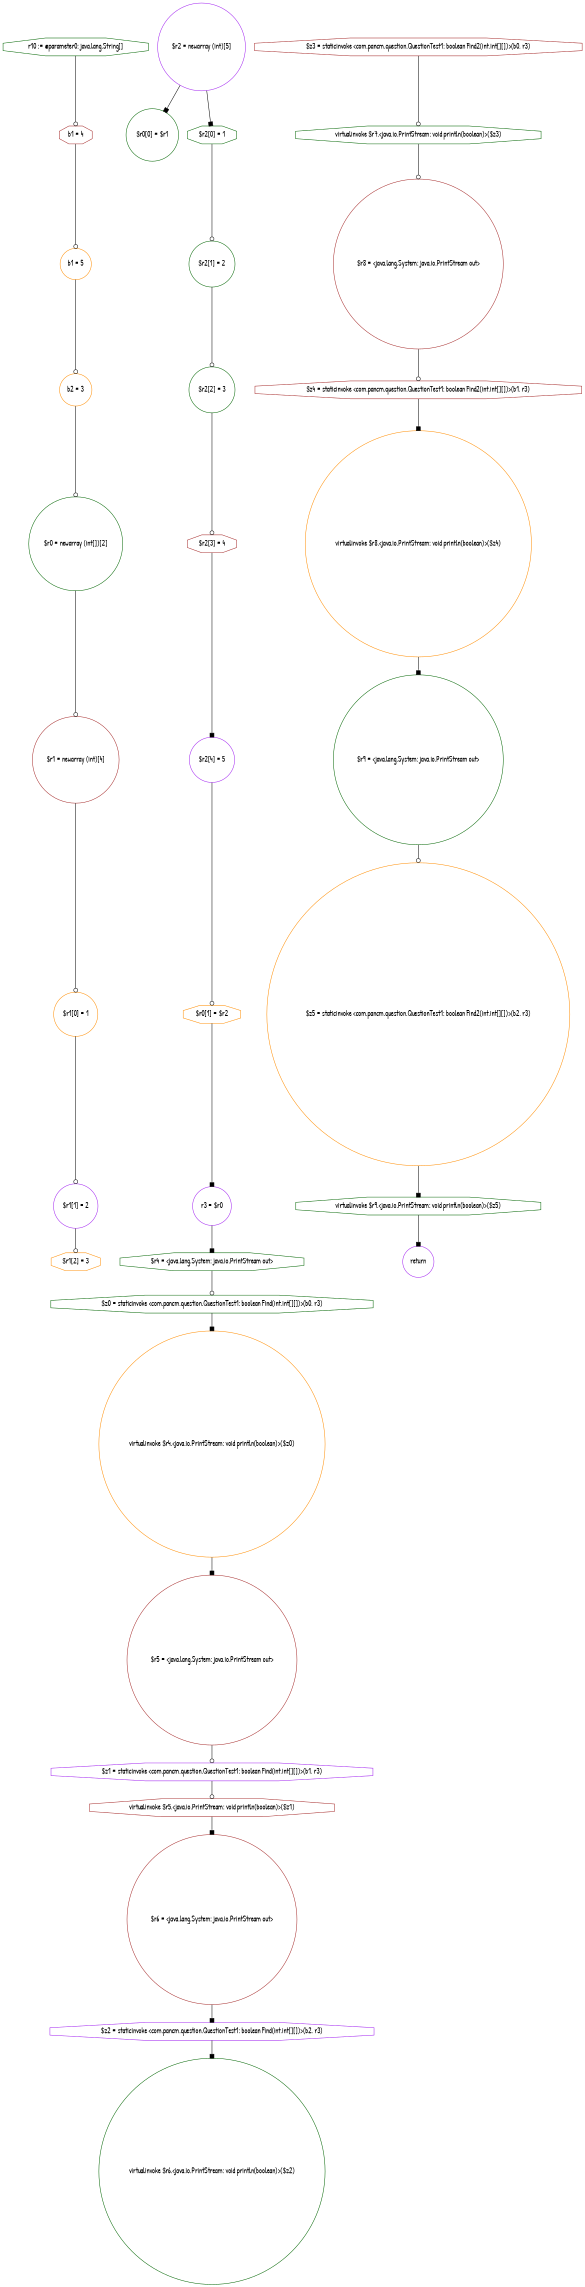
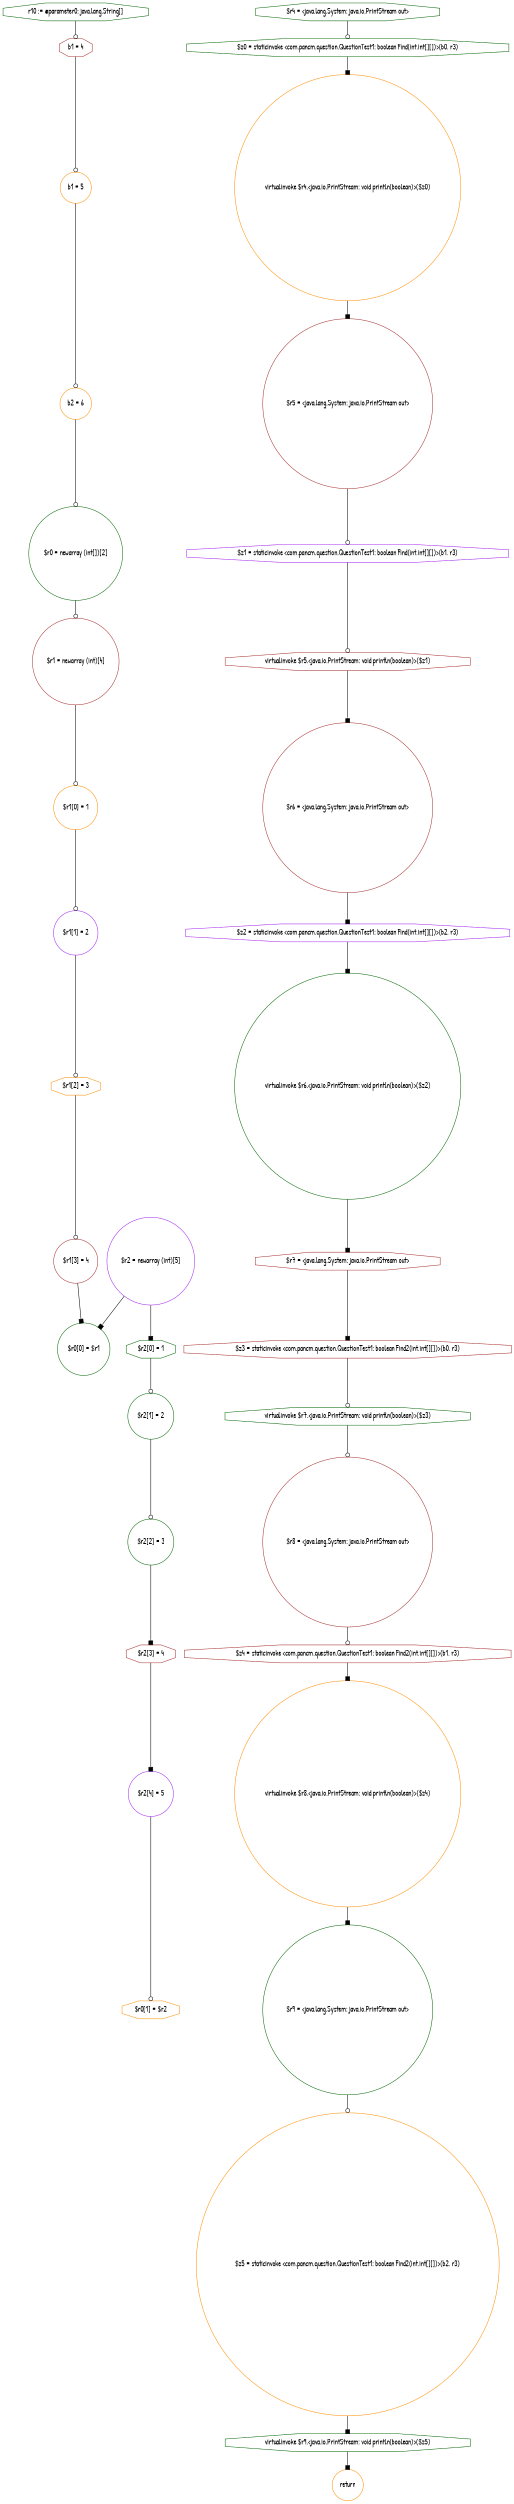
(76, 390) -> (76, 404)
(212, 472) -> (151, 1602)
(212, 1206) -> none
none -> (76, 1261)
none -> (348, 1261)
(418, 1262) -> (348, 2485)
